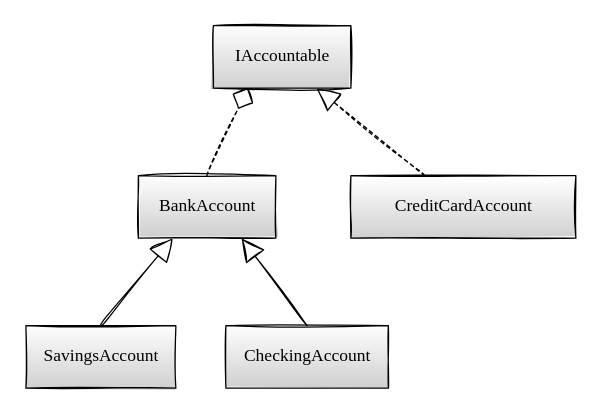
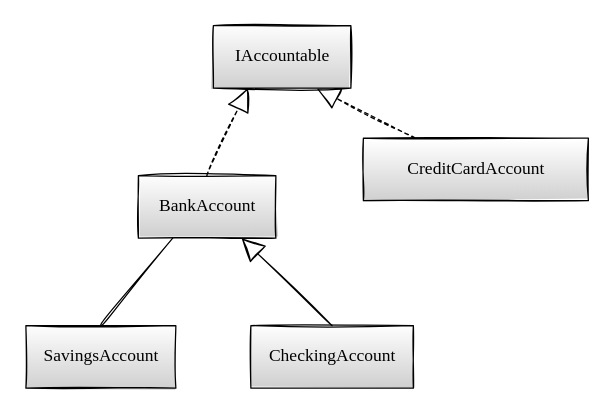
(237, 110) -> (237, 110)
(463, 207) -> (476, 169)
(157, 257) -> (163, 250)
(307, 357) -> (332, 357)
